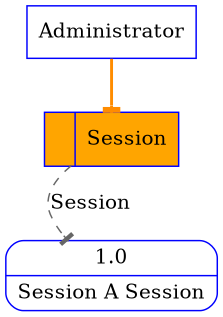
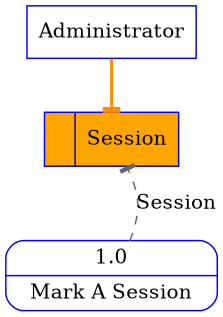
(49, 199) -> (138, 207)
(112, 292) -> (112, 292)
